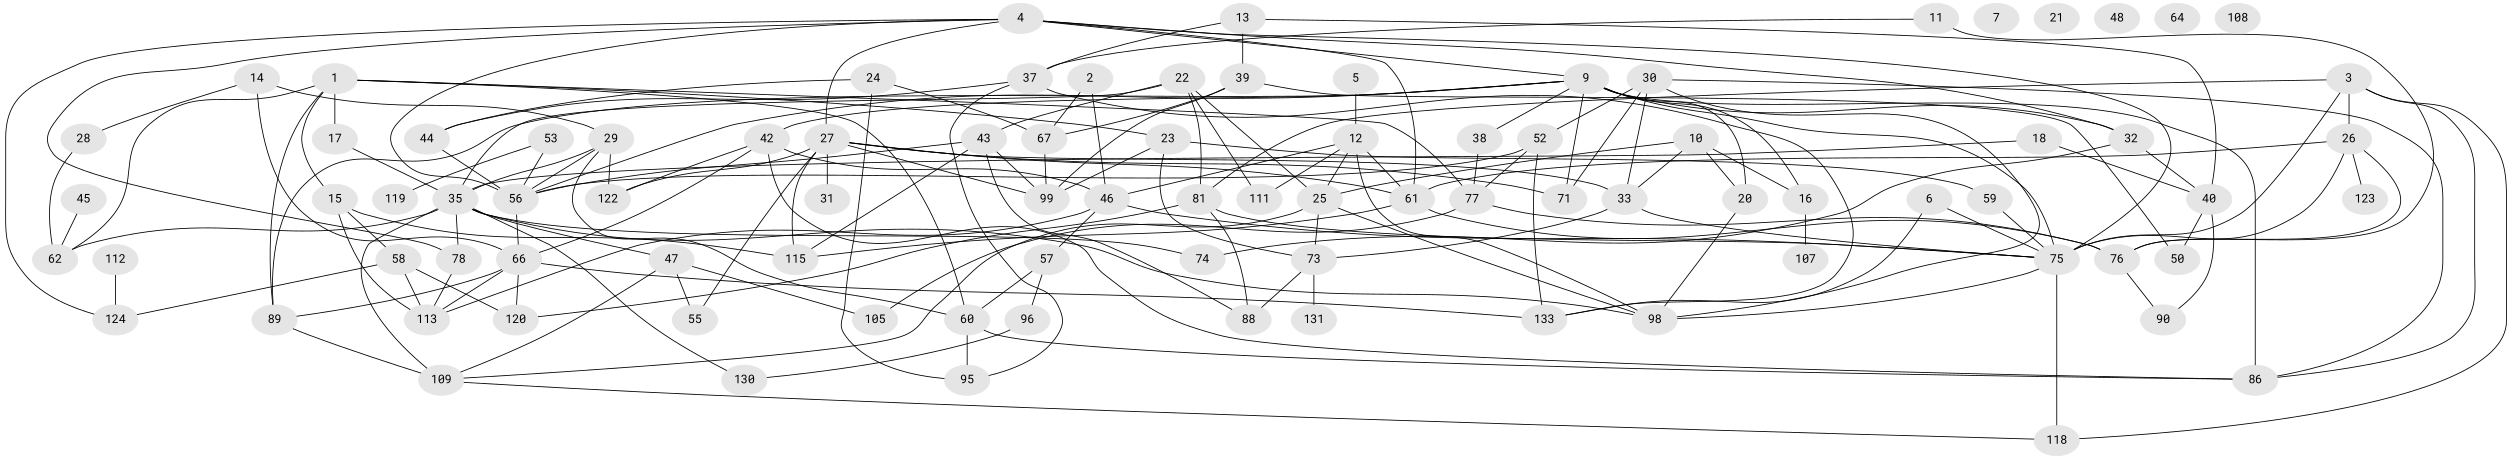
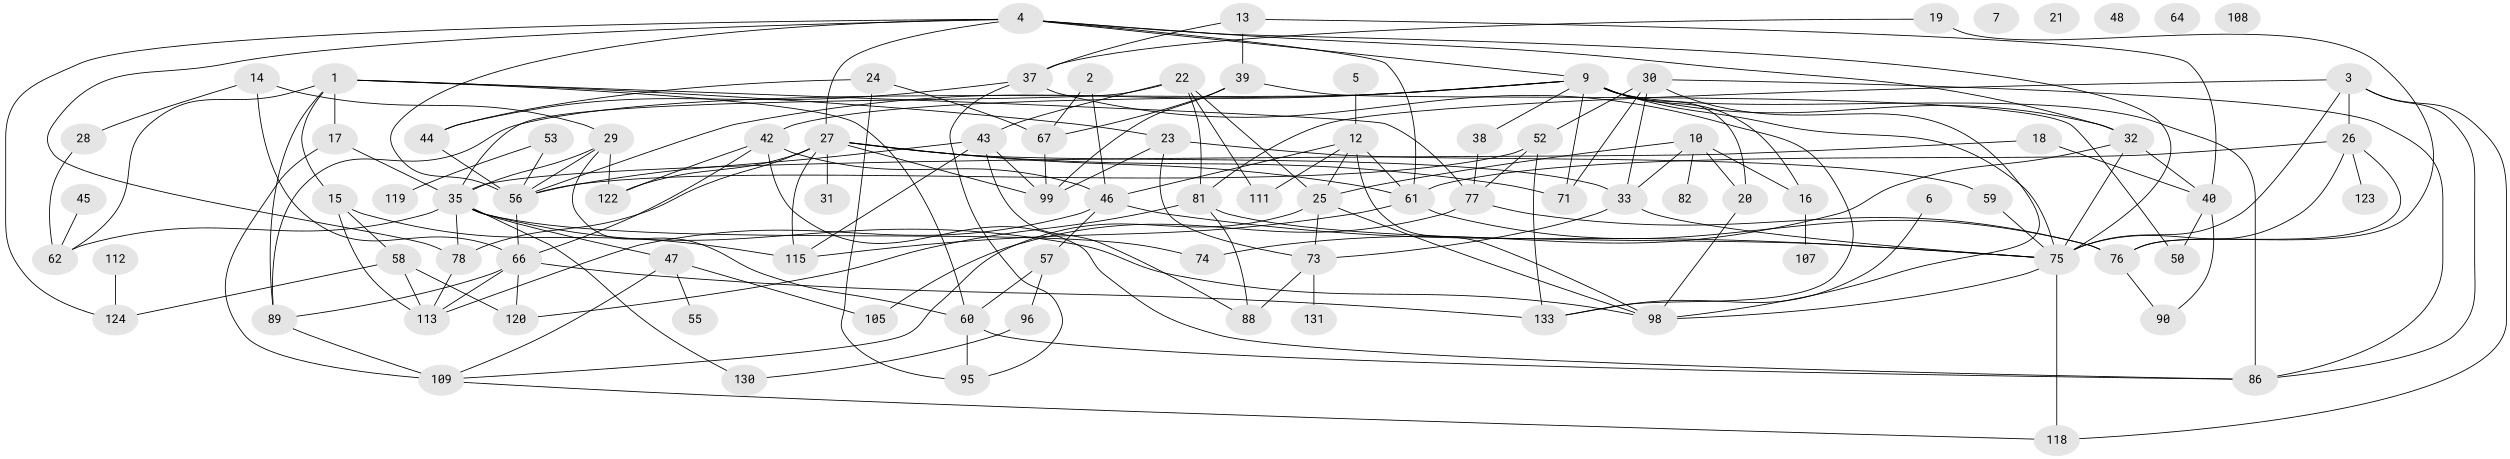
(1936, 18) -> (1936, 18)
none -> (1685, 199)
(760, 223) -> (604, 223)
(2002, 234) -> (2094, 199)
(362, 278) -> (233, 318)
